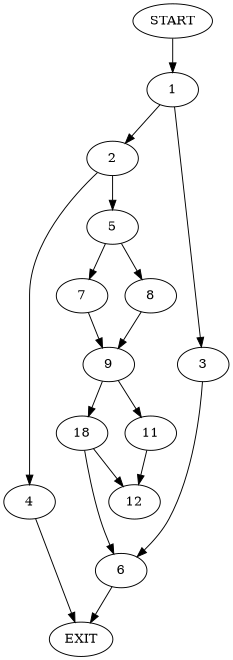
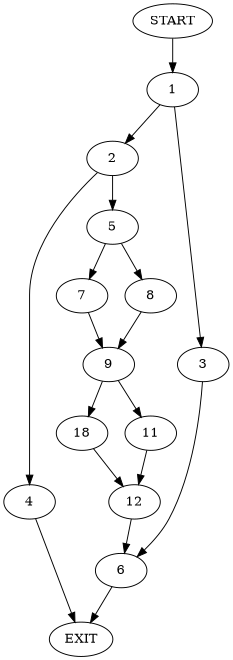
(94, 498) -> (129, 531)
